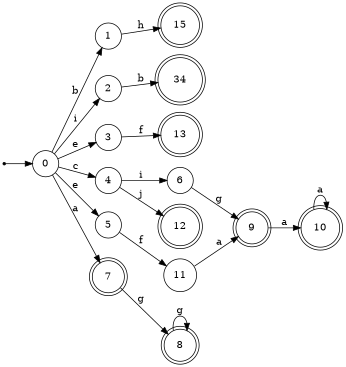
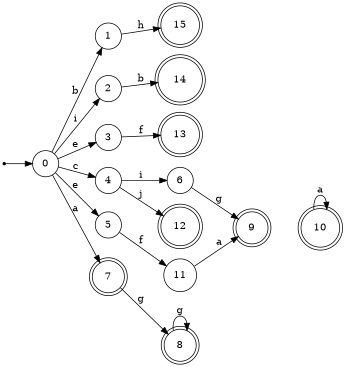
(180, 80) -> (180, 80)
(281, 228) -> none
